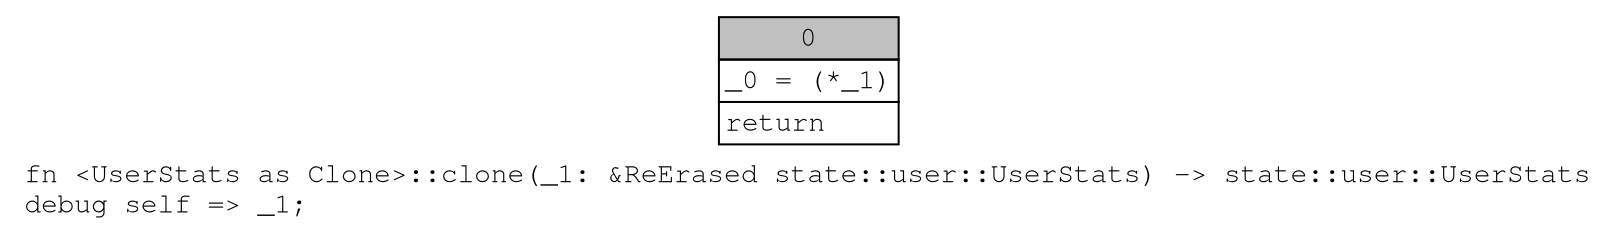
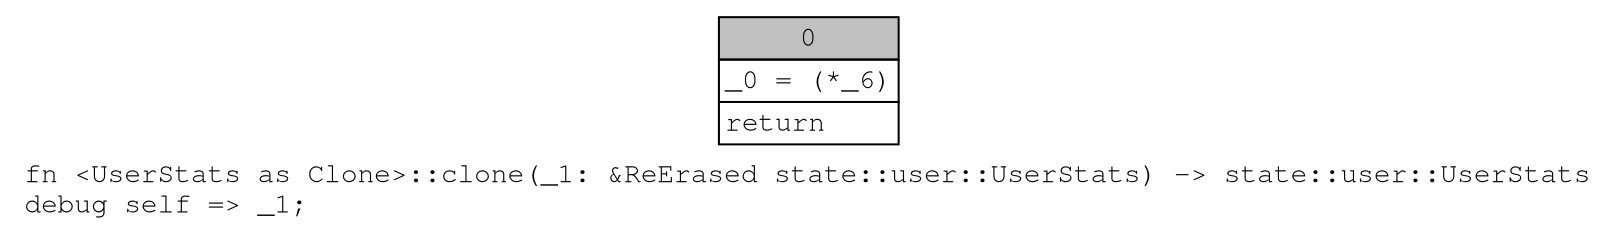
(809, 80) -> (809, 80)
